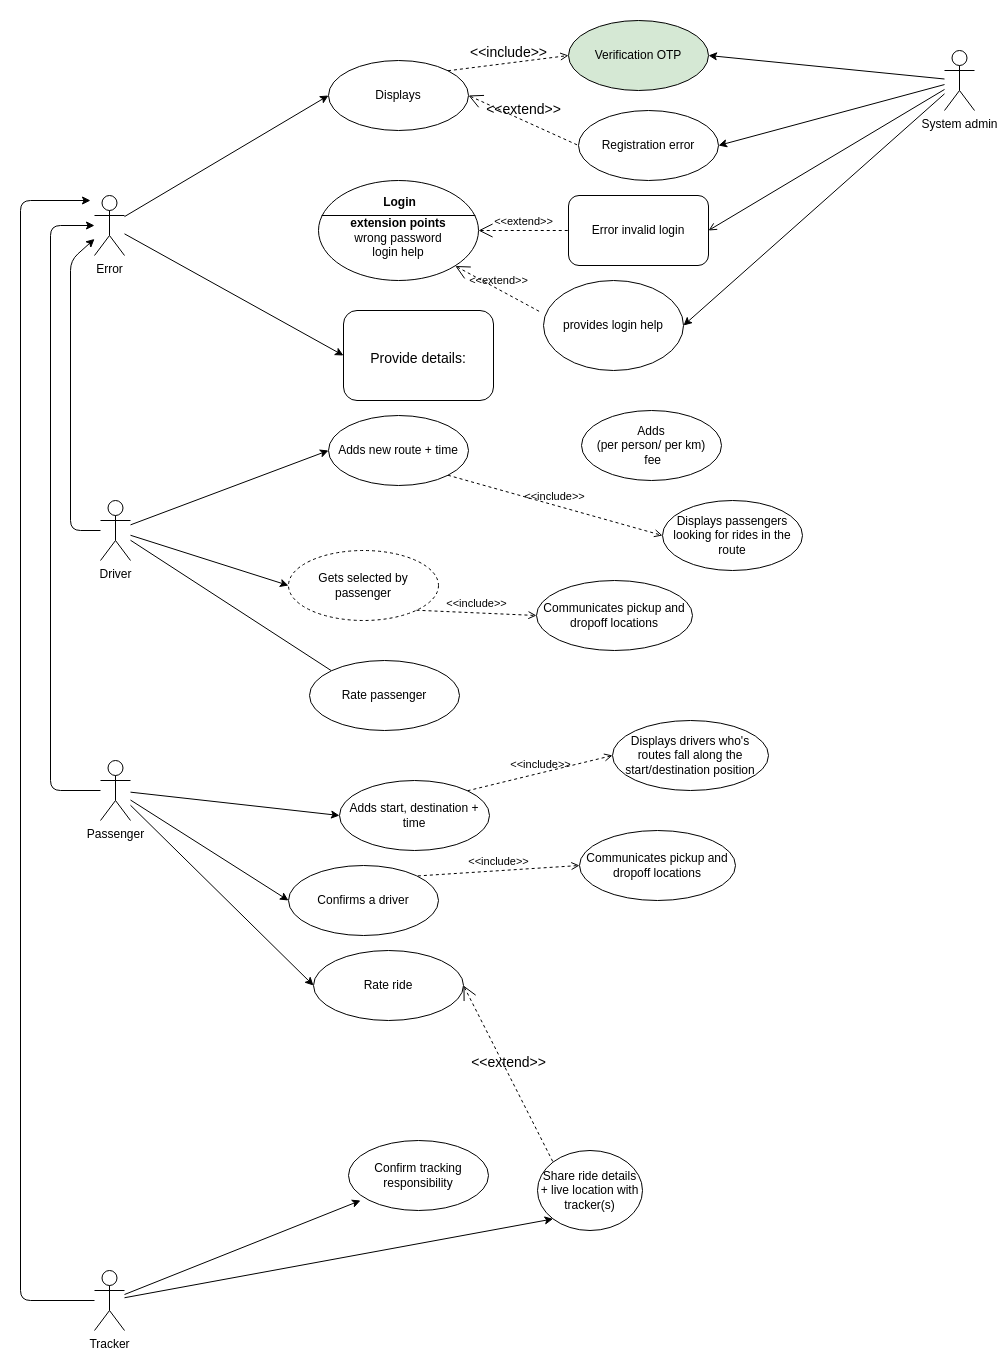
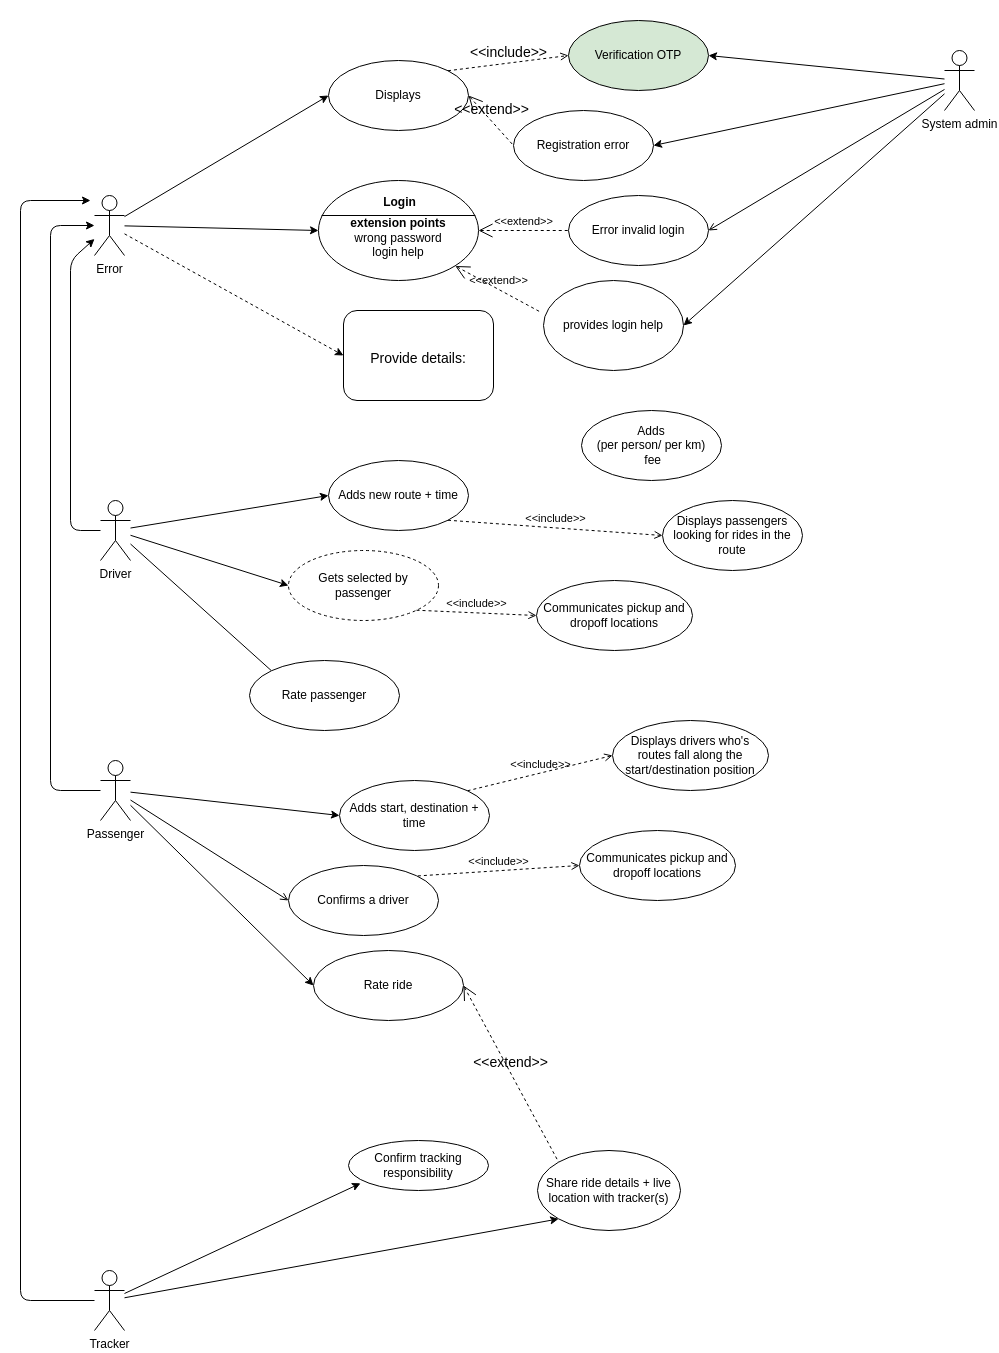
(649, 146) -> (584, 146)
none -> (218, 228)
(639, 231) -> (639, 231)
(230, 293) -> (230, 293)
(399, 451) -> (399, 496)
(385, 696) -> (325, 696)
(281, 896) -> (283, 897)
(419, 1176) -> (419, 1166)
(590, 1191) -> (609, 1191)
